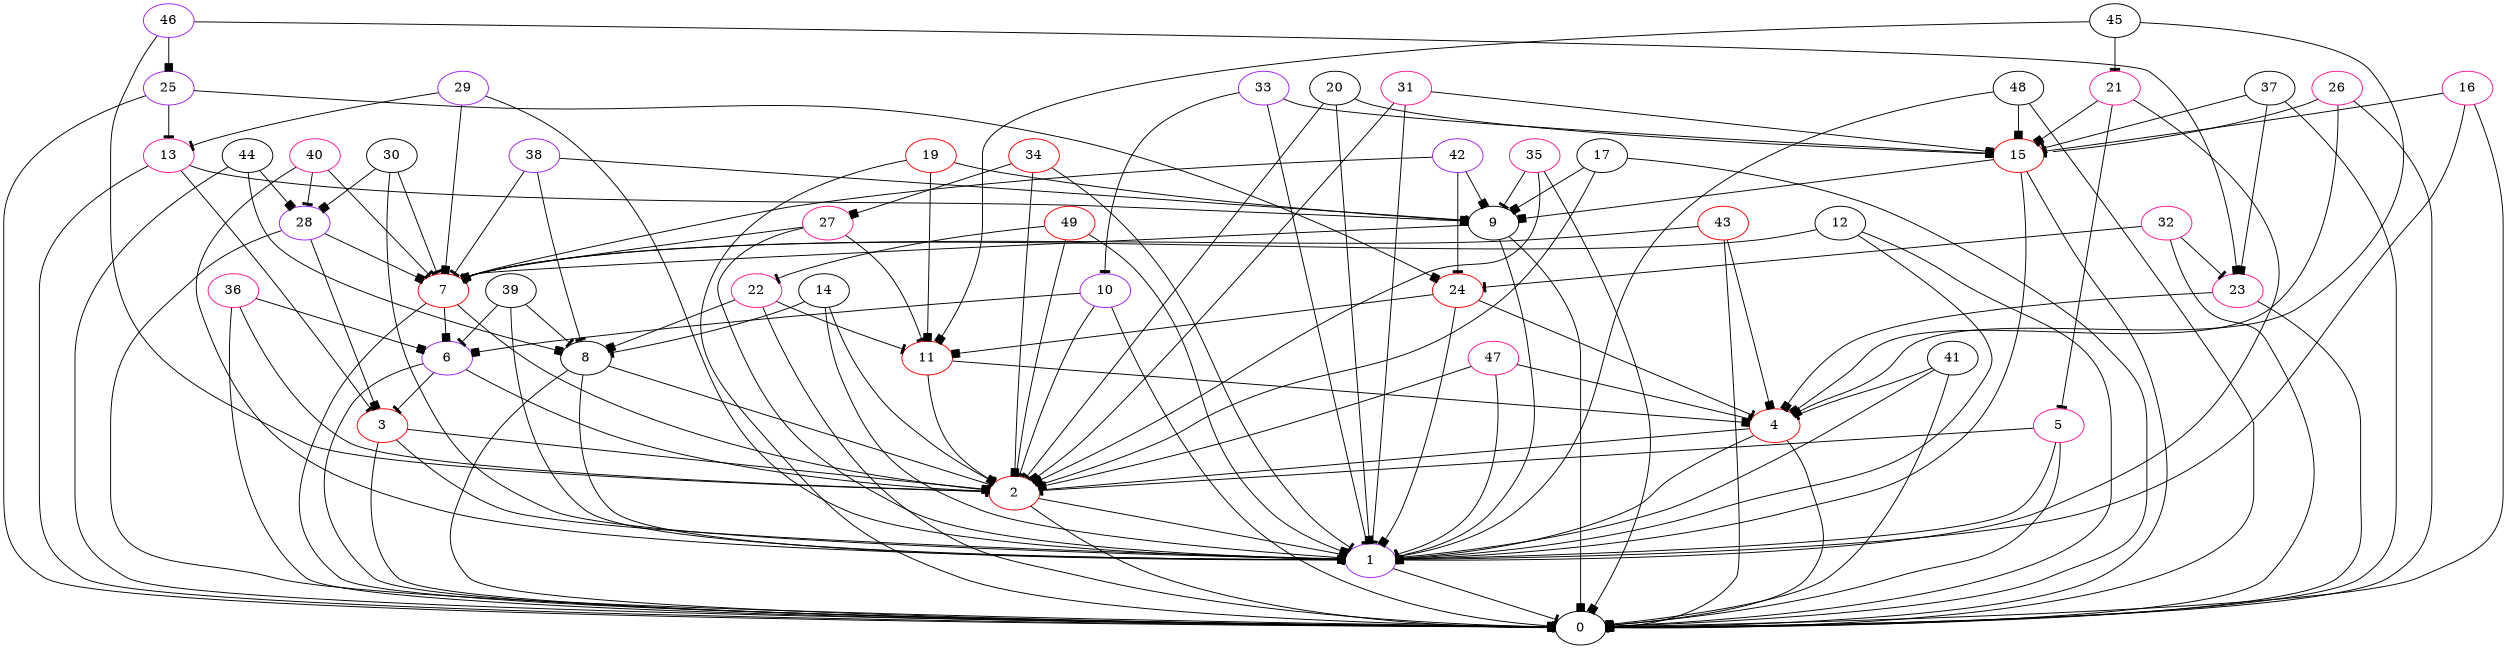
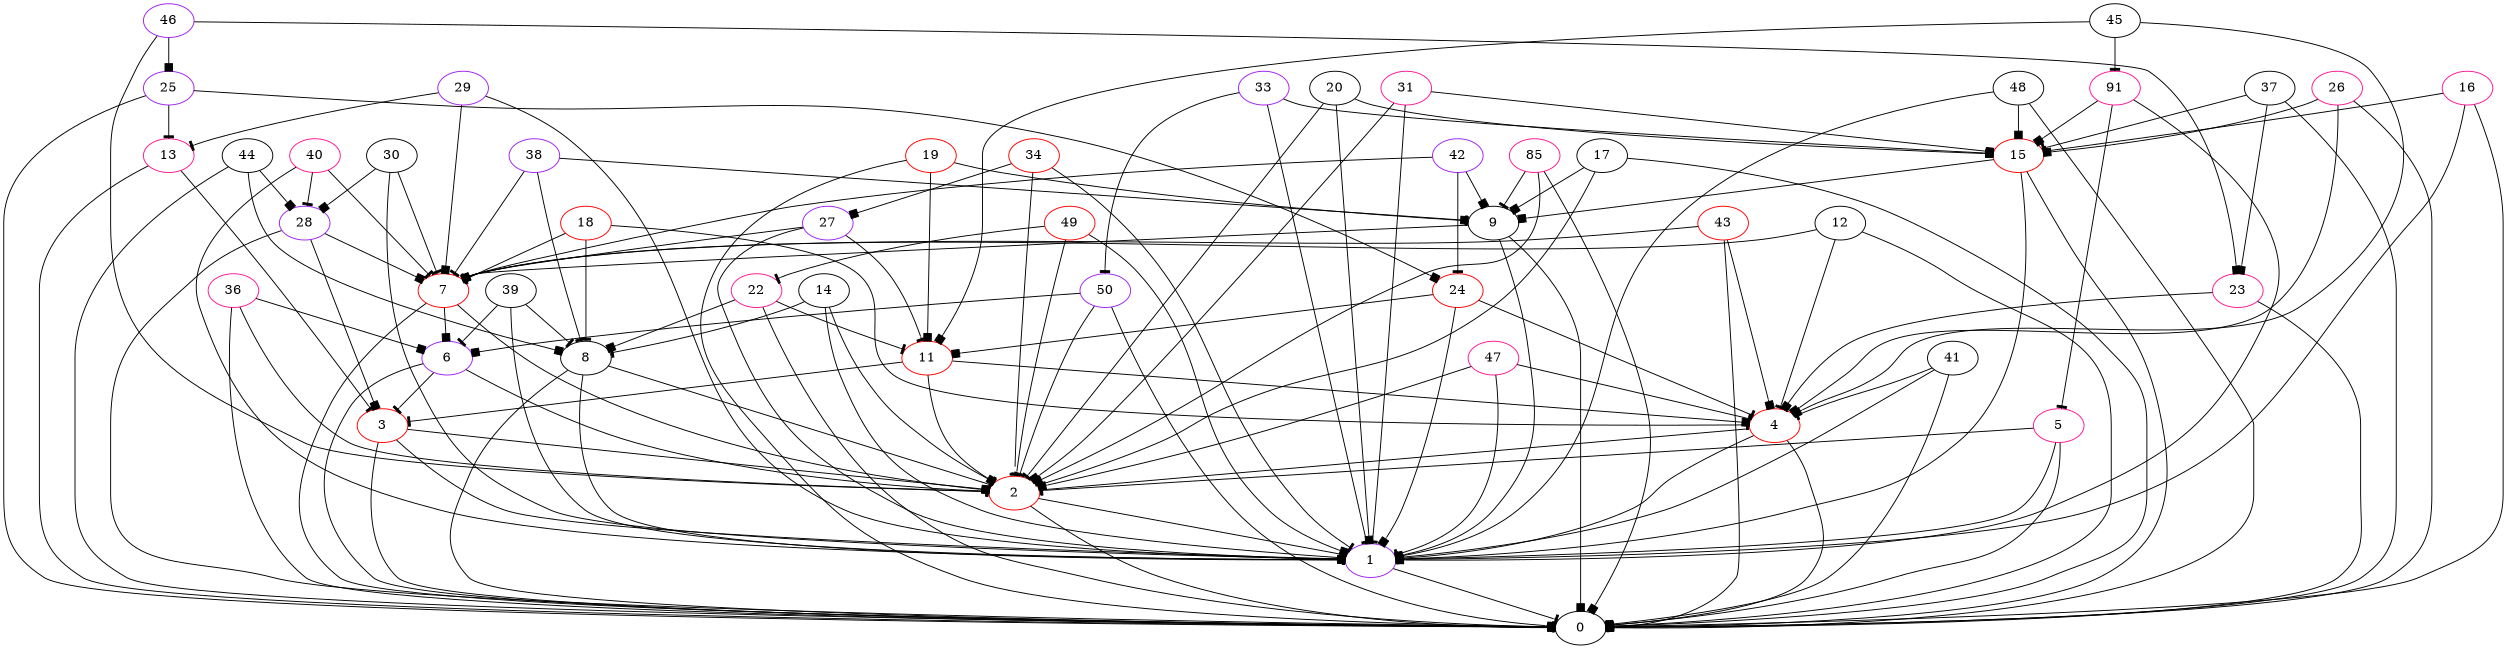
(2115, 88) -> (2115, 88)
(2187, 133) -> (2187, 133)
(1535, 156) -> (1535, 156)
(759, 202) -> none
none -> (586, 223)
(828, 223) -> (828, 223)
(2167, 223) -> none
(1105, 291) -> (1105, 291)
(1022, 319) -> (1022, 319)
none -> (657, 392)
(1533, 429) -> (1532, 438)
(1832, 481) -> (1808, 322)
